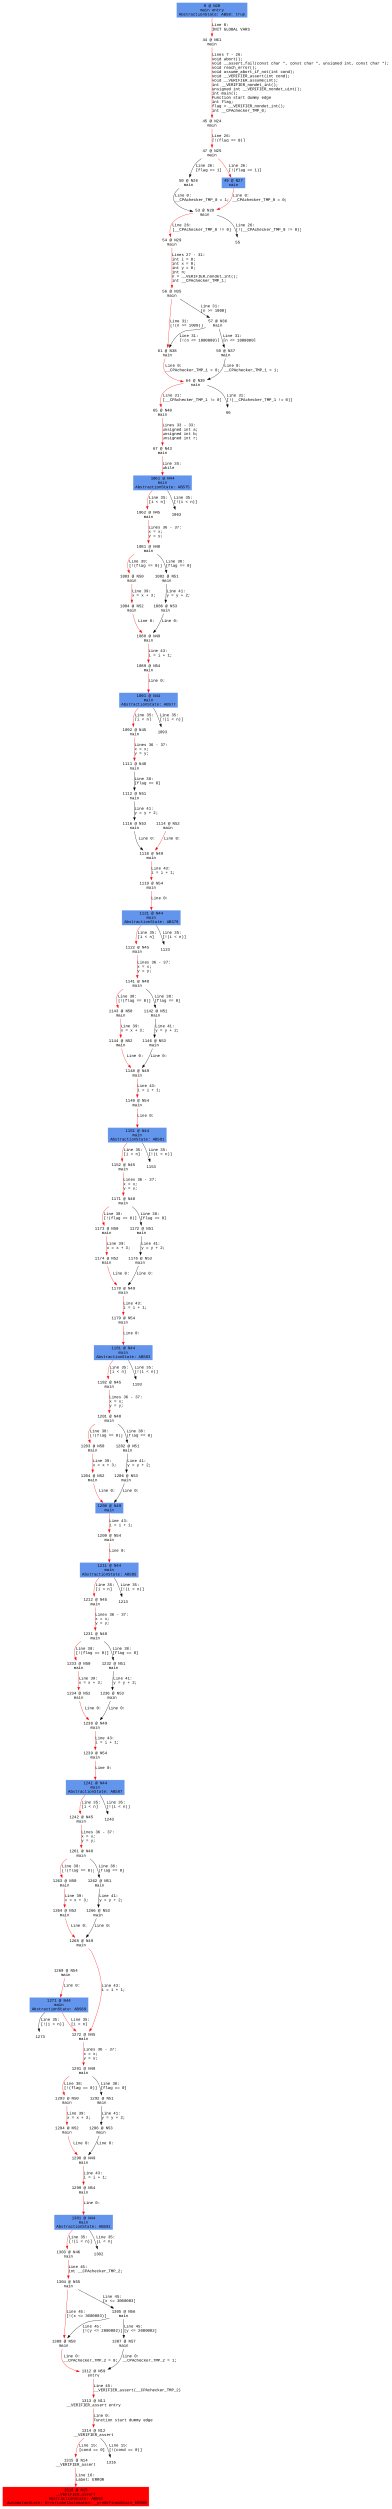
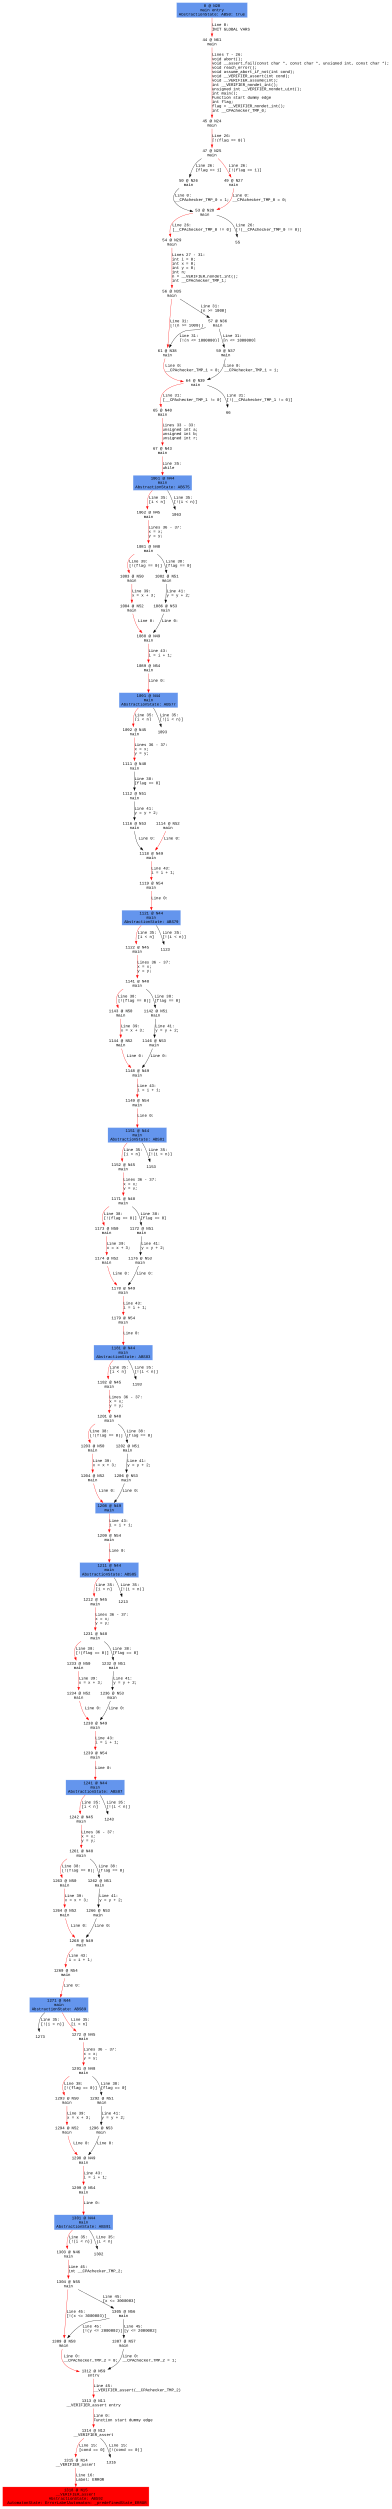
(233, 183) -> (233, 183)
(101, 1988) -> (68, 1956)
